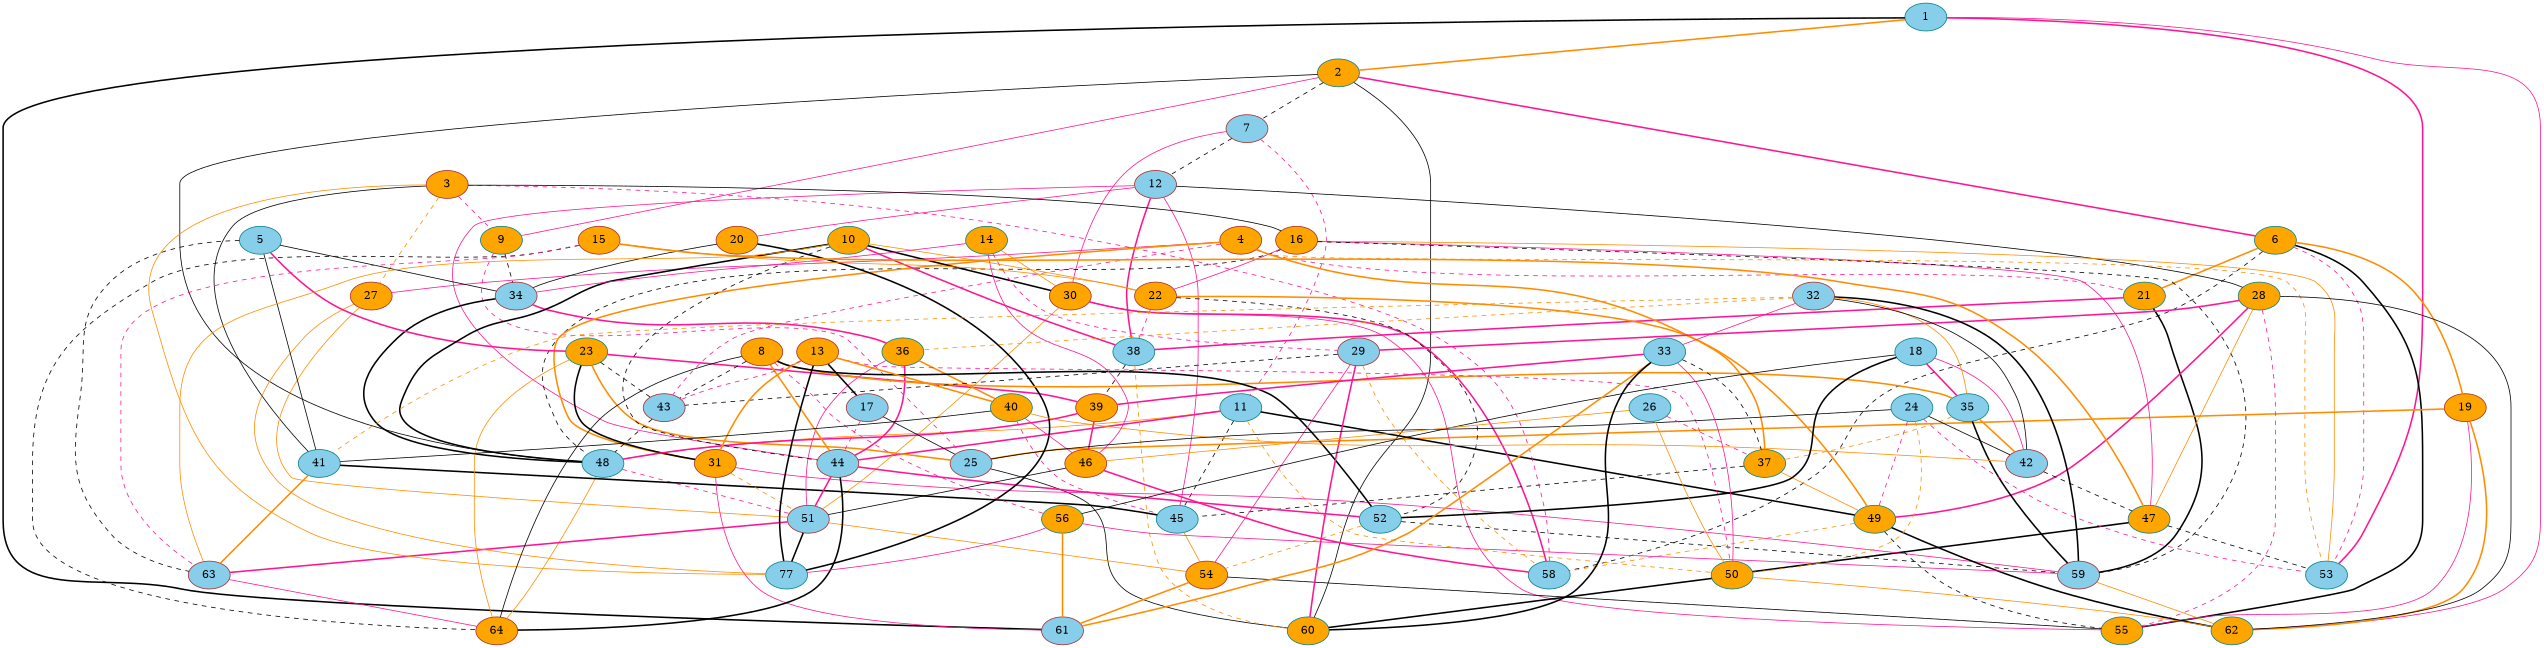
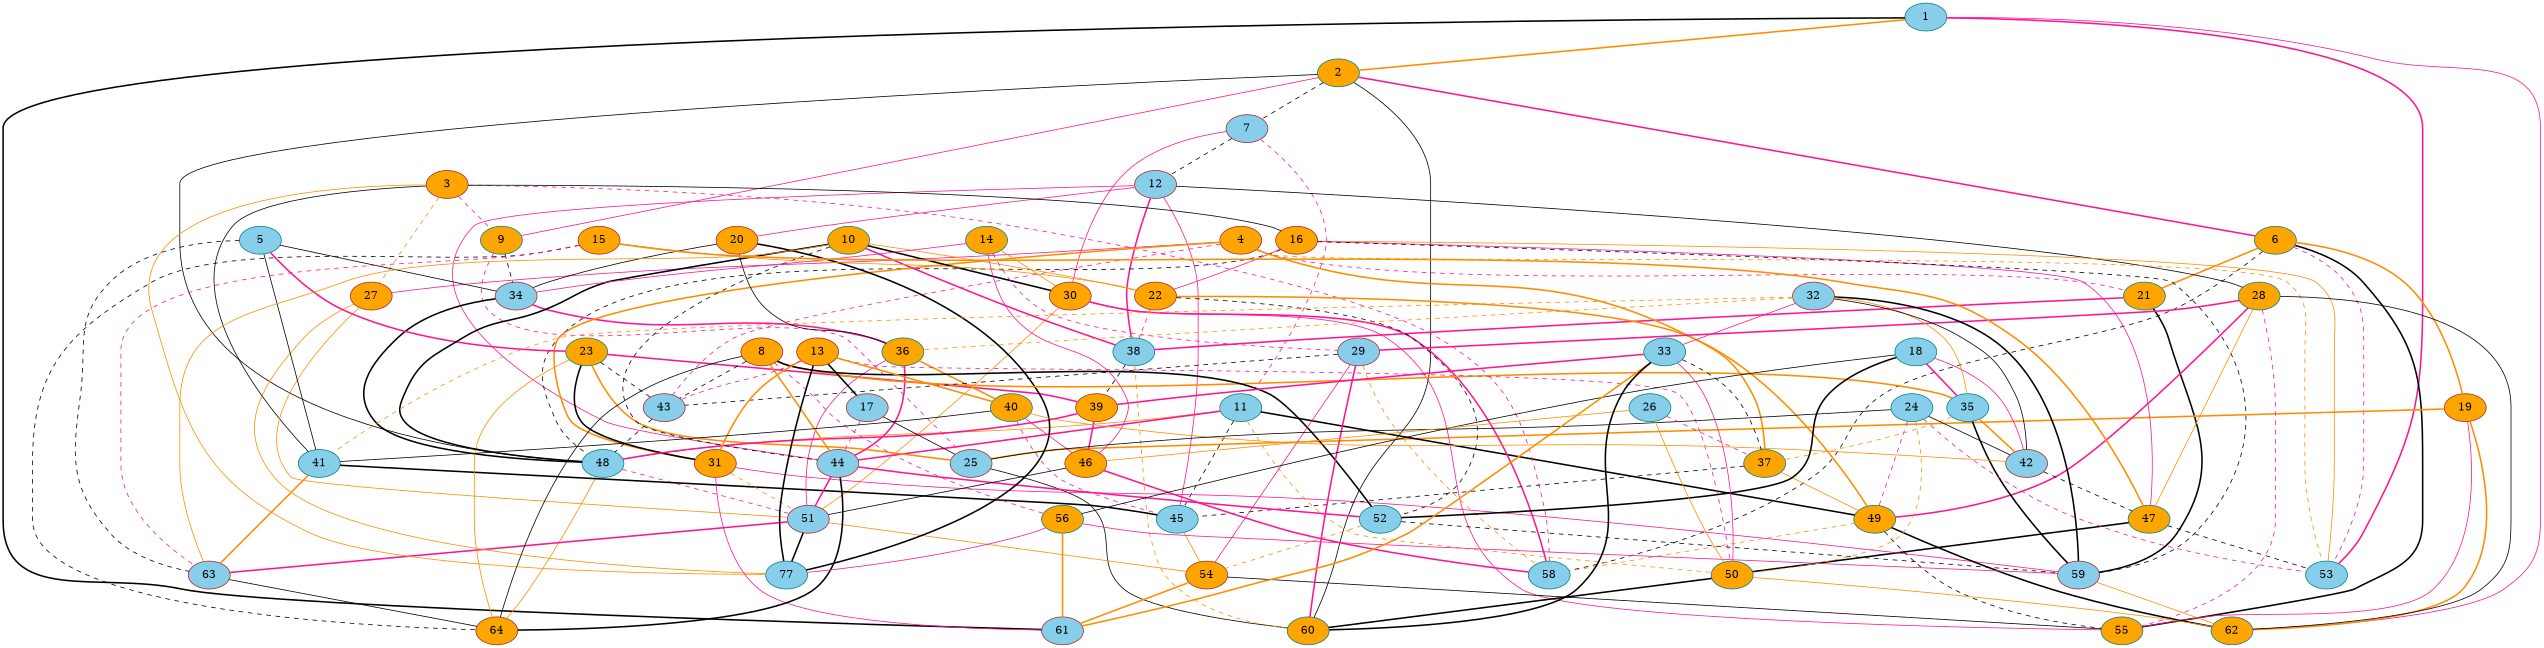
none -> (777, 317)
(316, 596) -> (316, 596)
